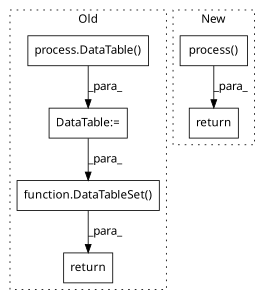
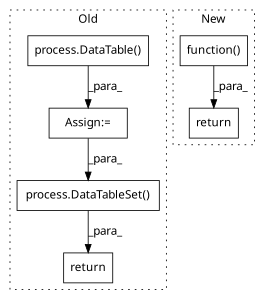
(214, 51) -> (214, 51)
(88, 123) -> (88, 123)
(88, 196) -> (88, 196)
